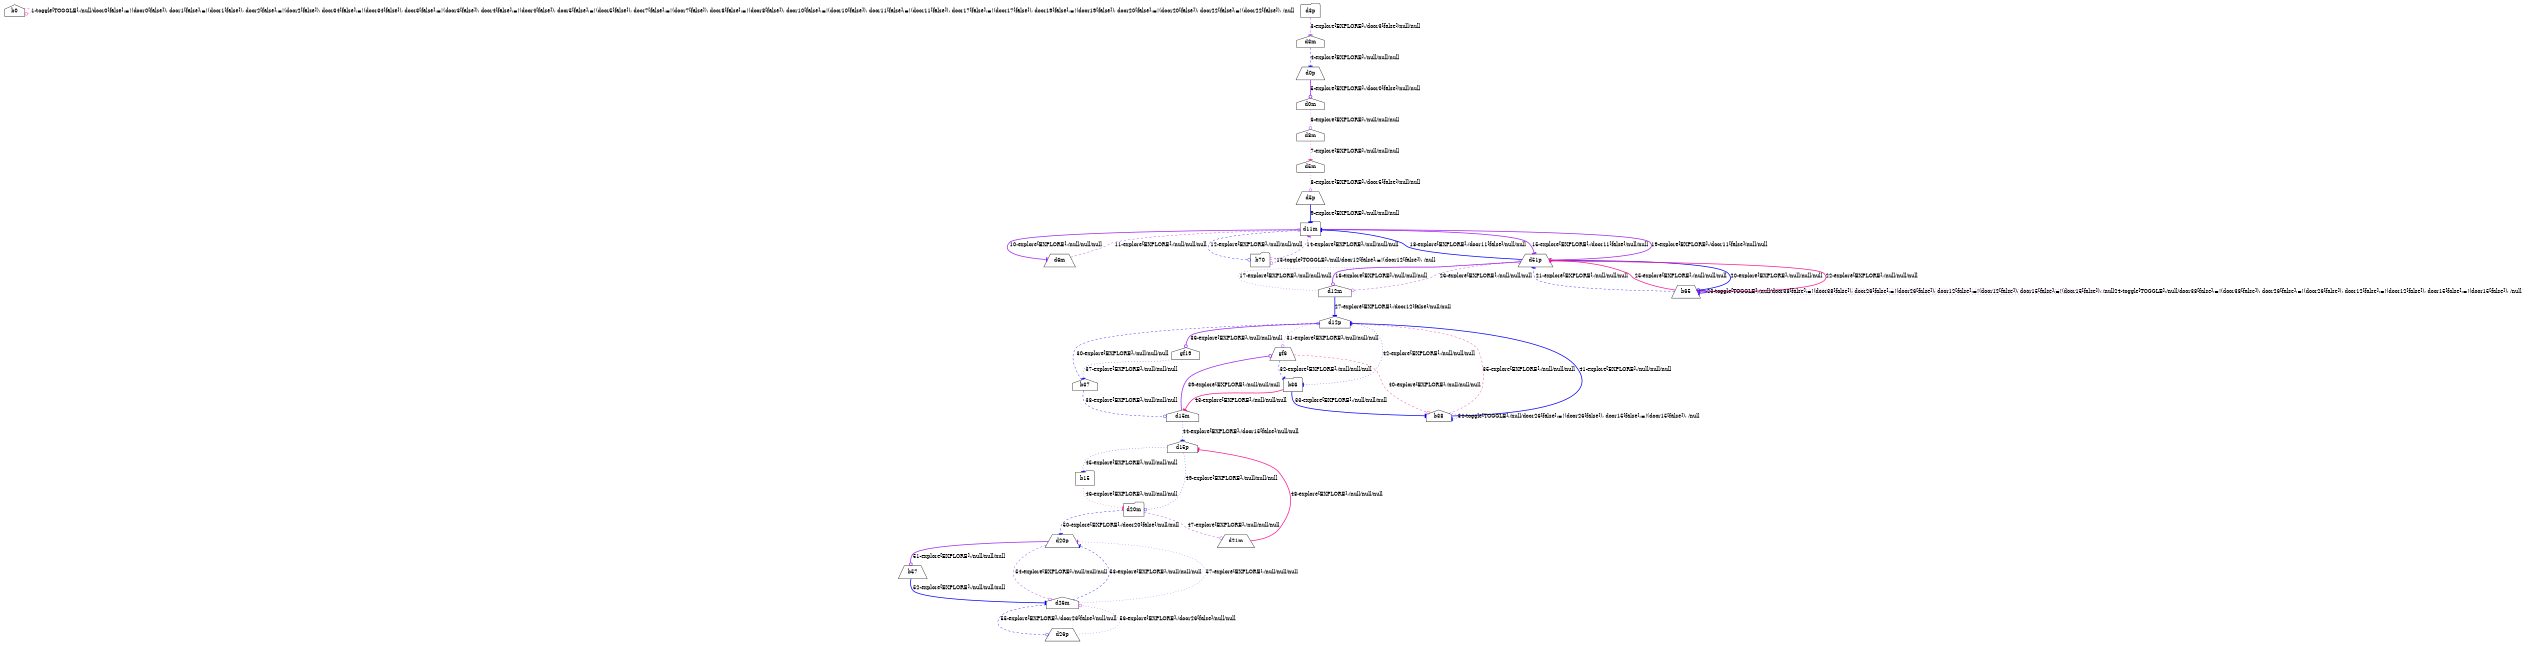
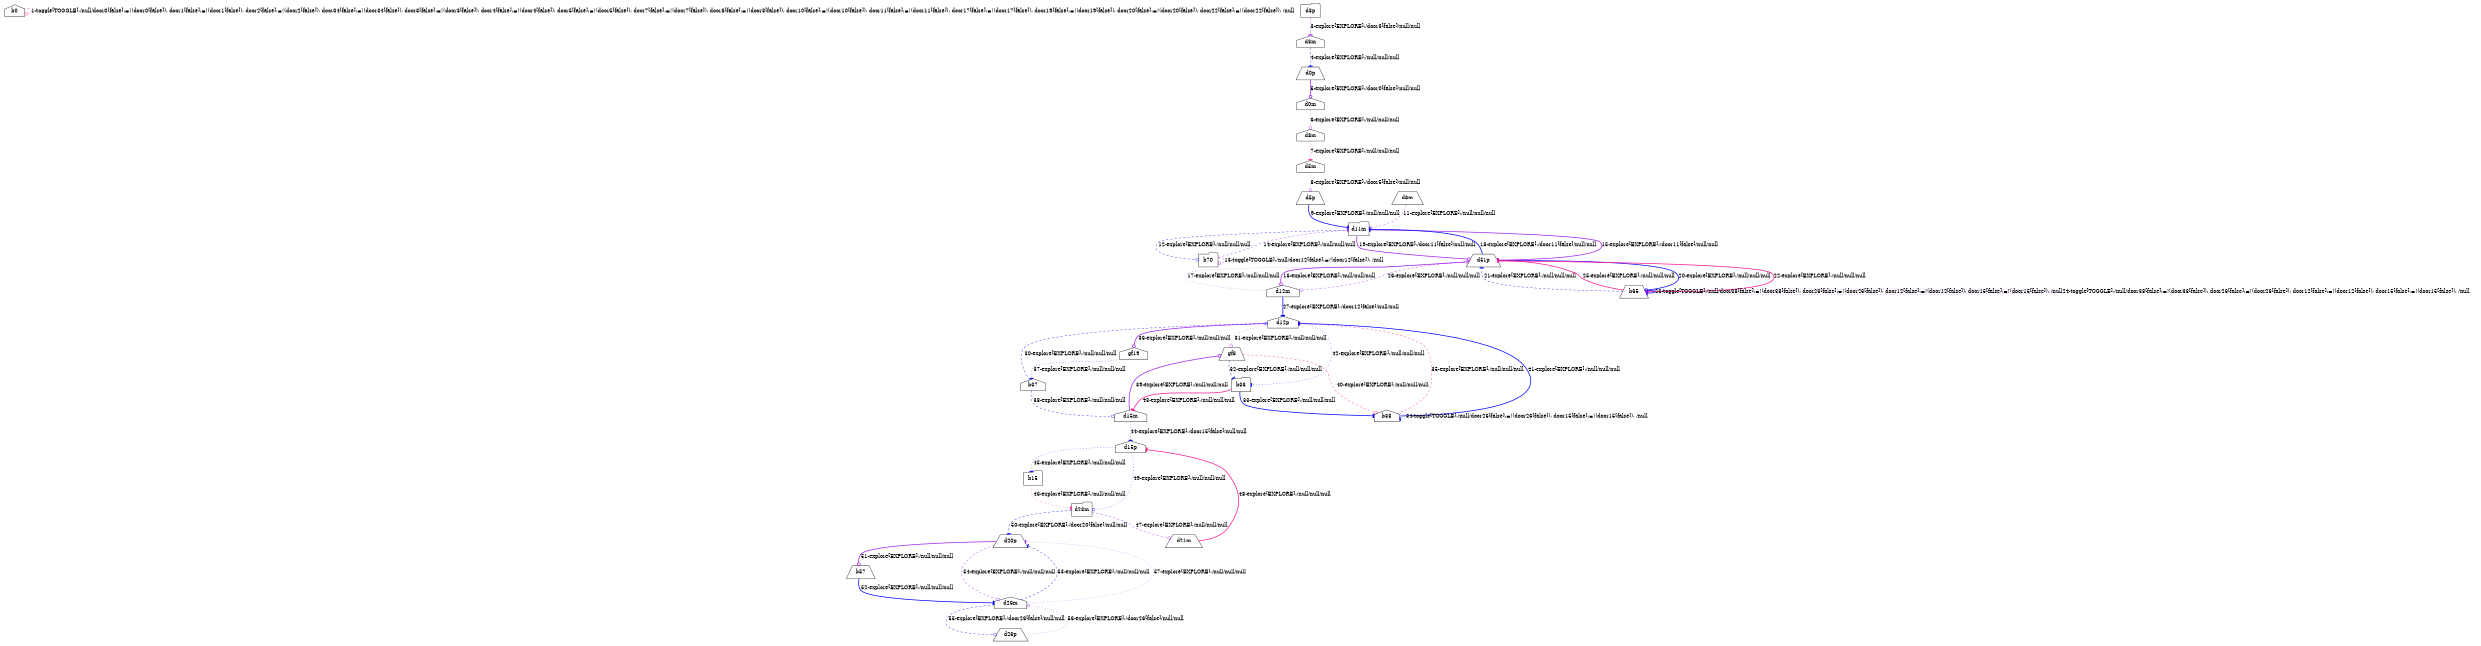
(1131, 232) -> none
(1134, 510) -> (1082, 510)
